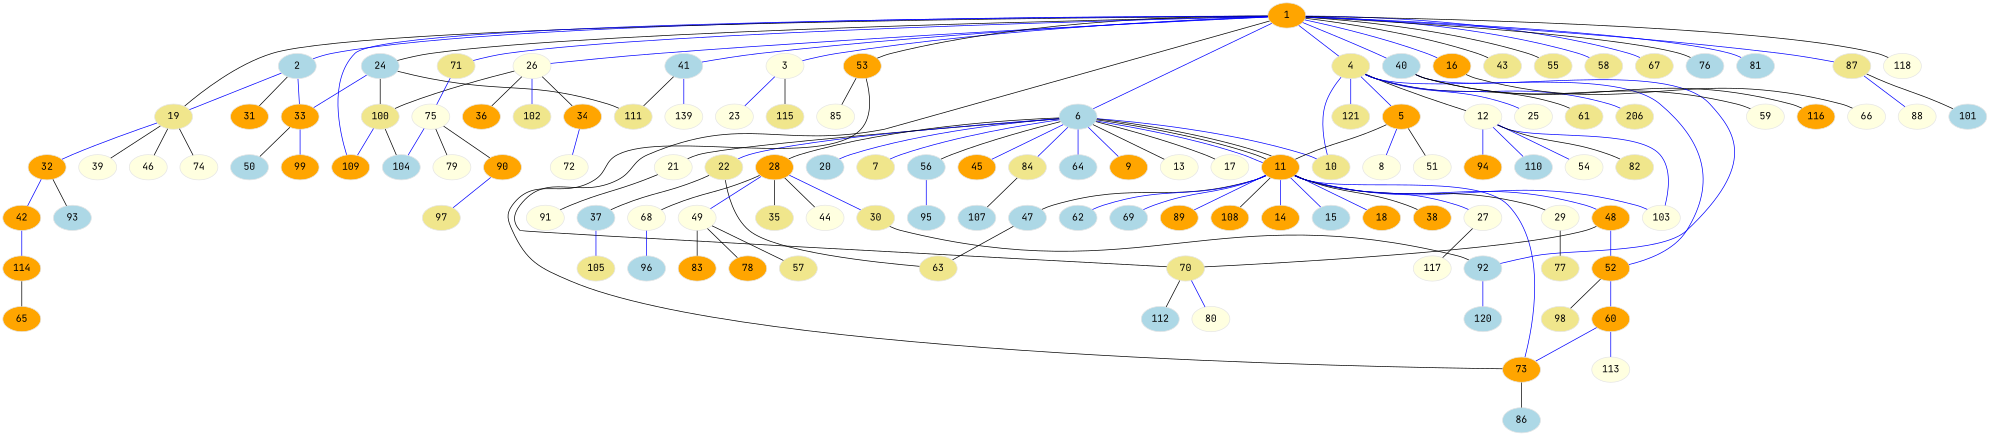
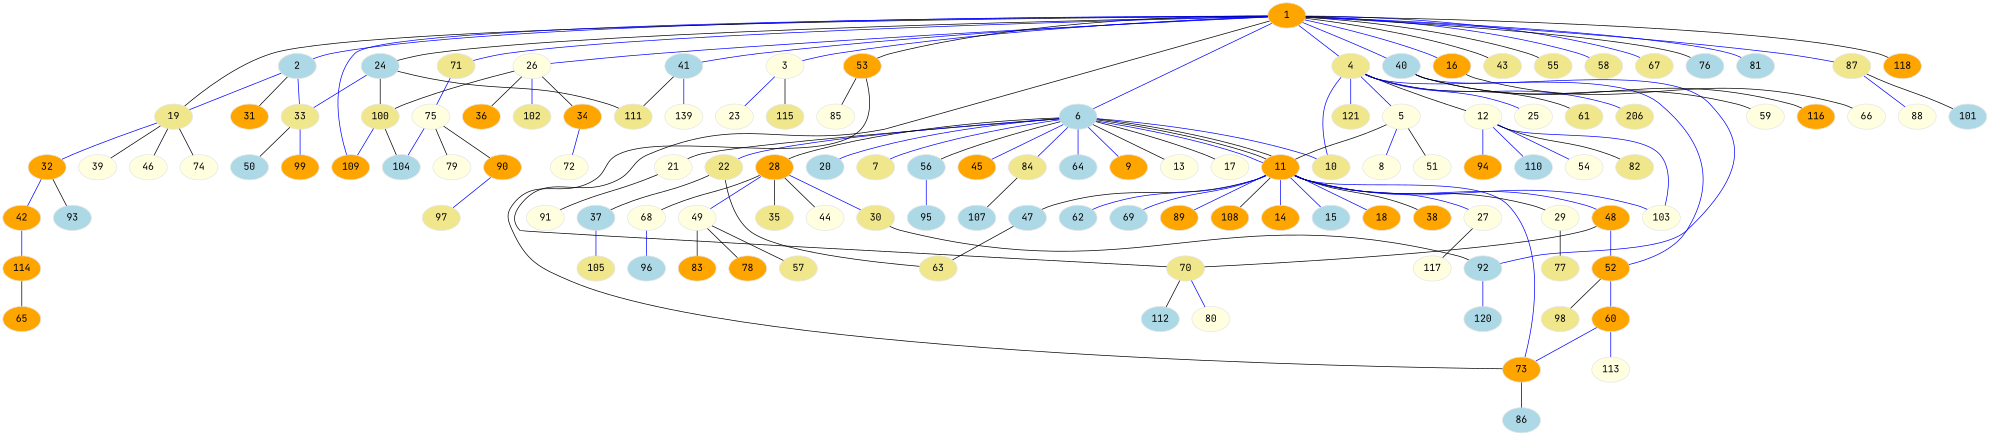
(1902, 66) -> (1902, 66)
(300, 117) -> (300, 117)
(1401, 117) -> (1401, 117)
